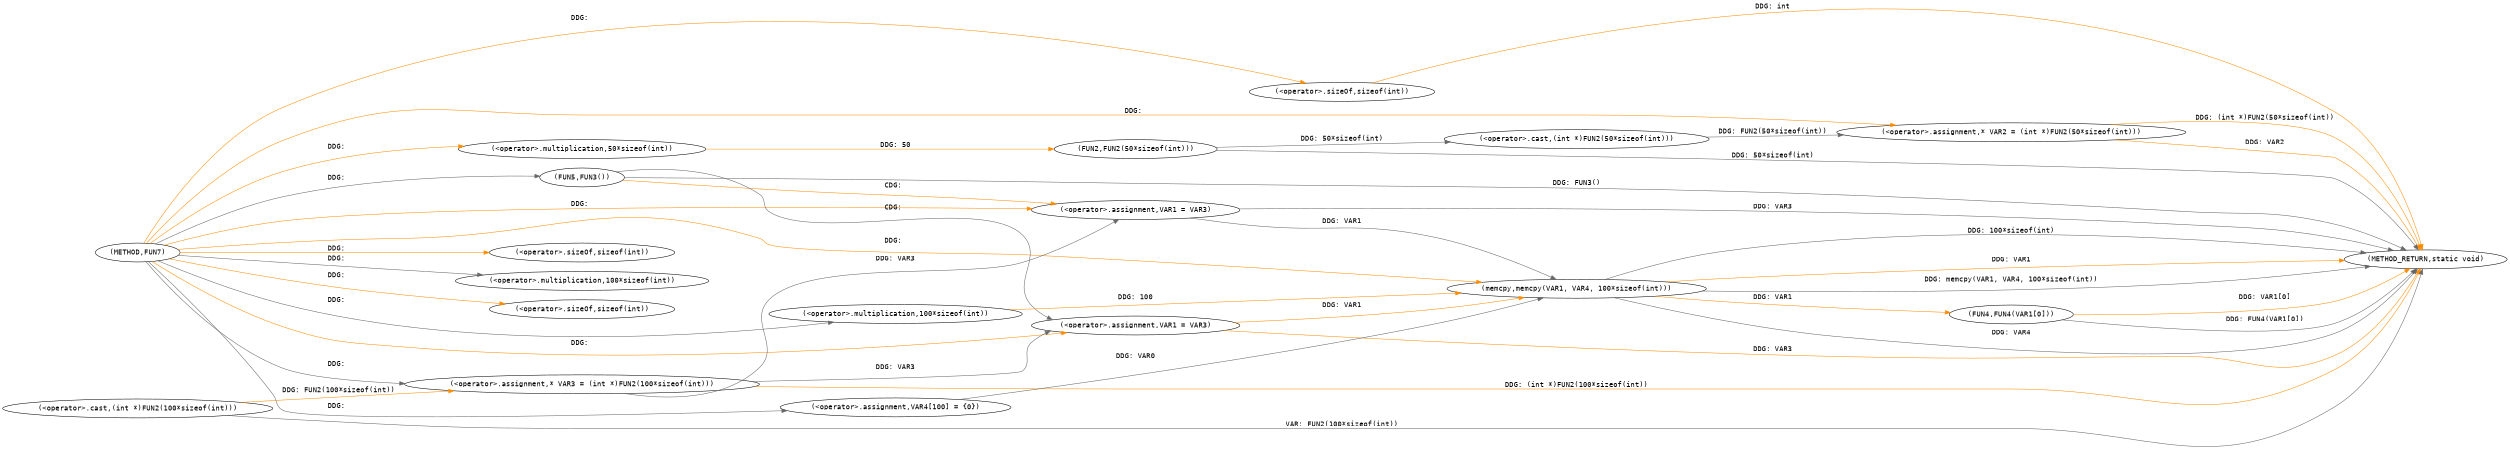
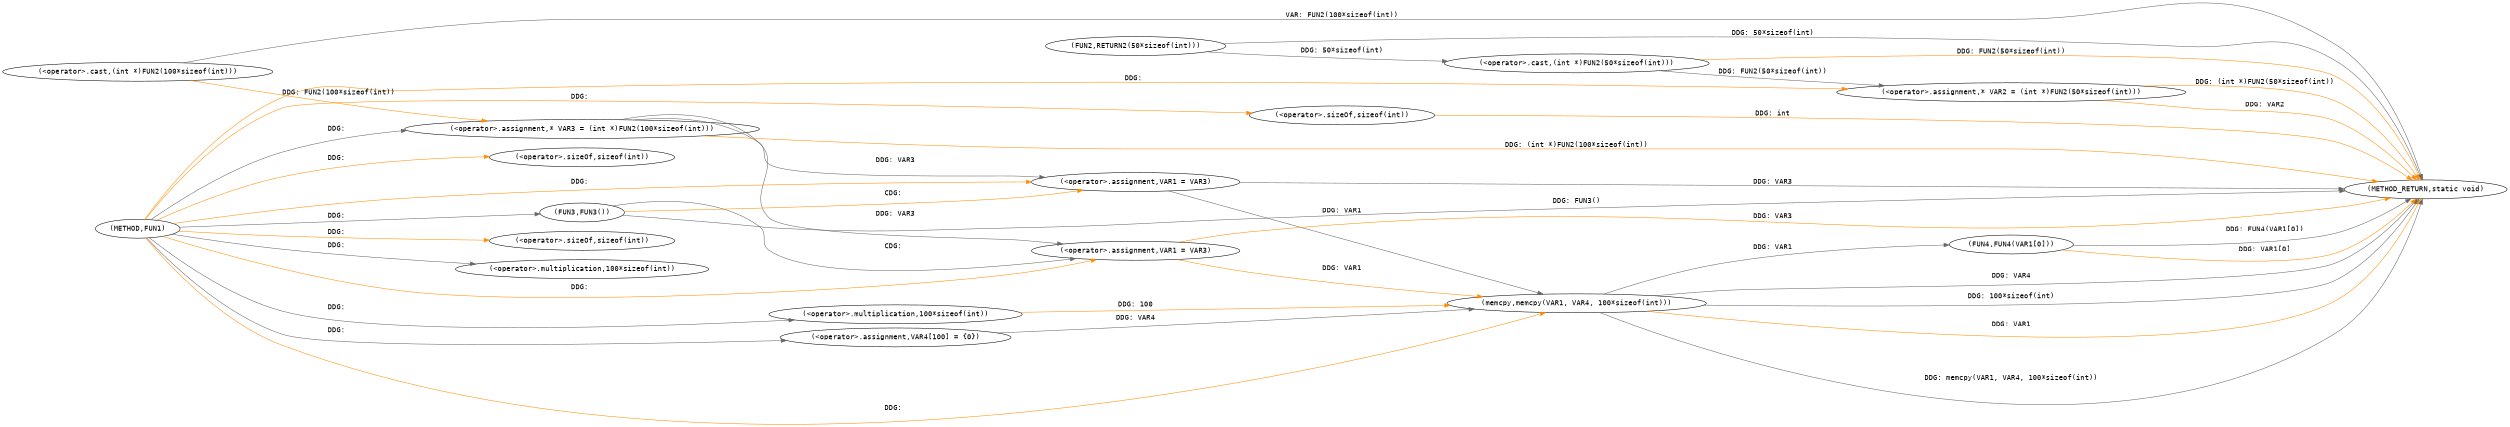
none -> (2084, 56)
(582, 149) -> none
(1136, 149) -> (1136, 46)
(582, 177) -> (582, 212)
(138, 253) -> (138, 229)
(1800, 306) -> (1772, 256)
(1136, 356) -> (1136, 318)
